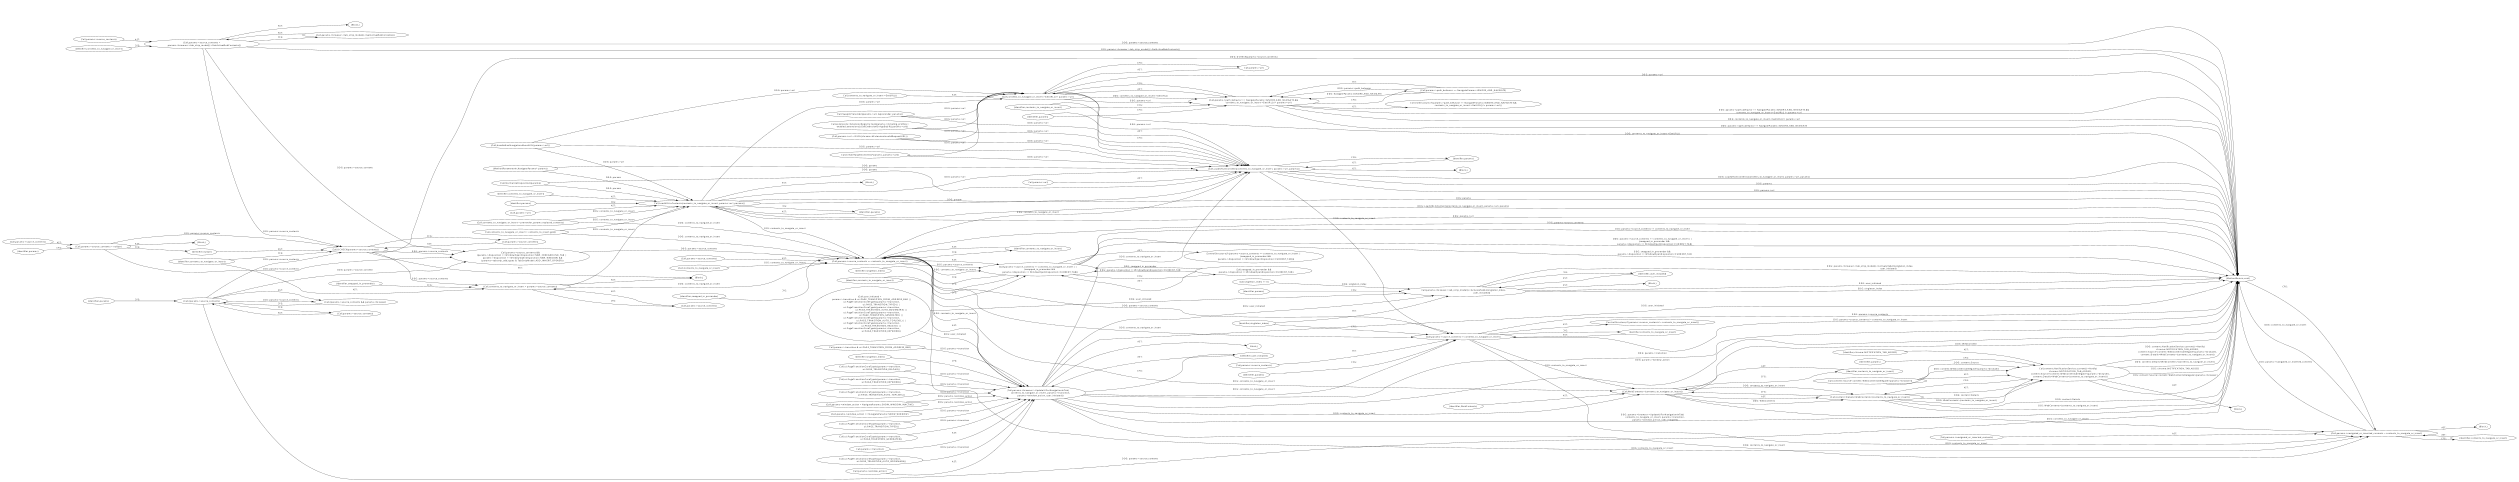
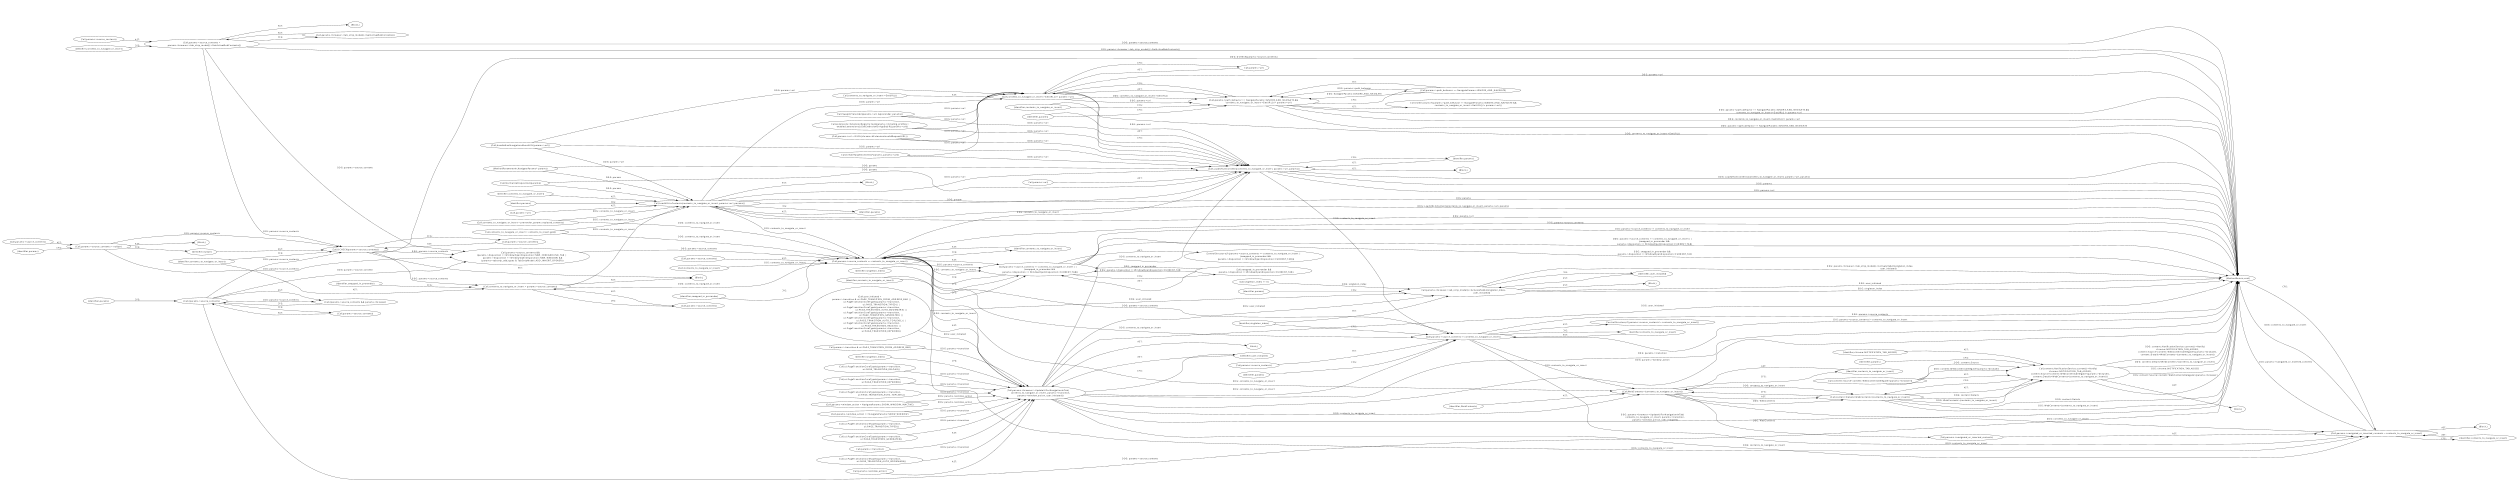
(1975, 346) -> (1795, 433)
